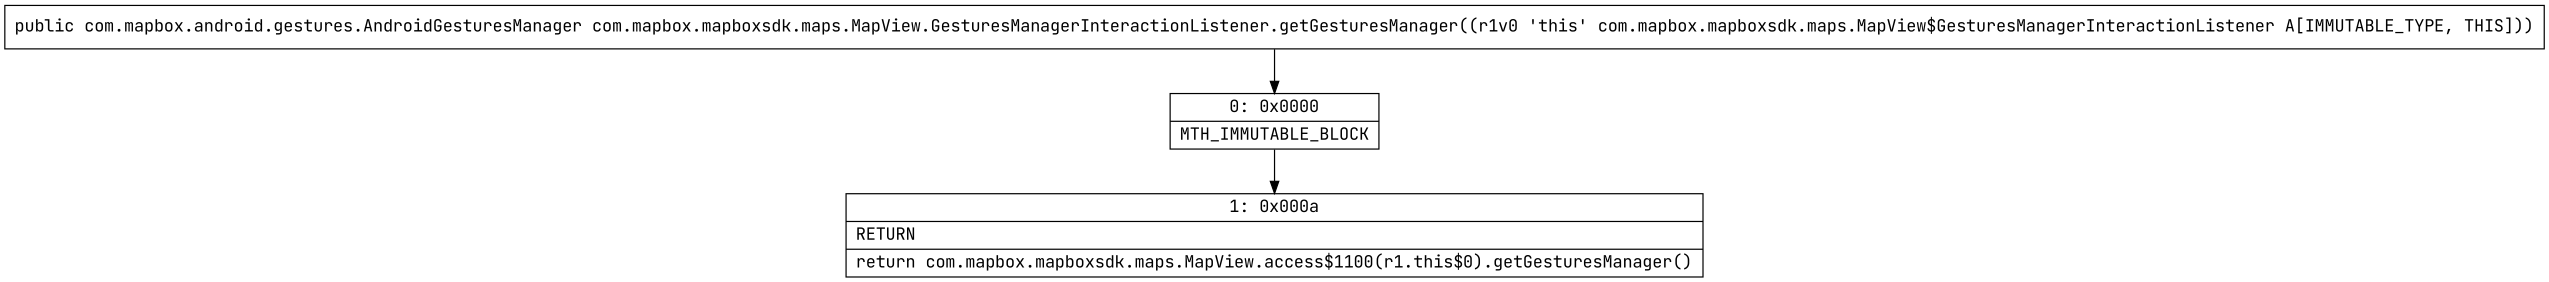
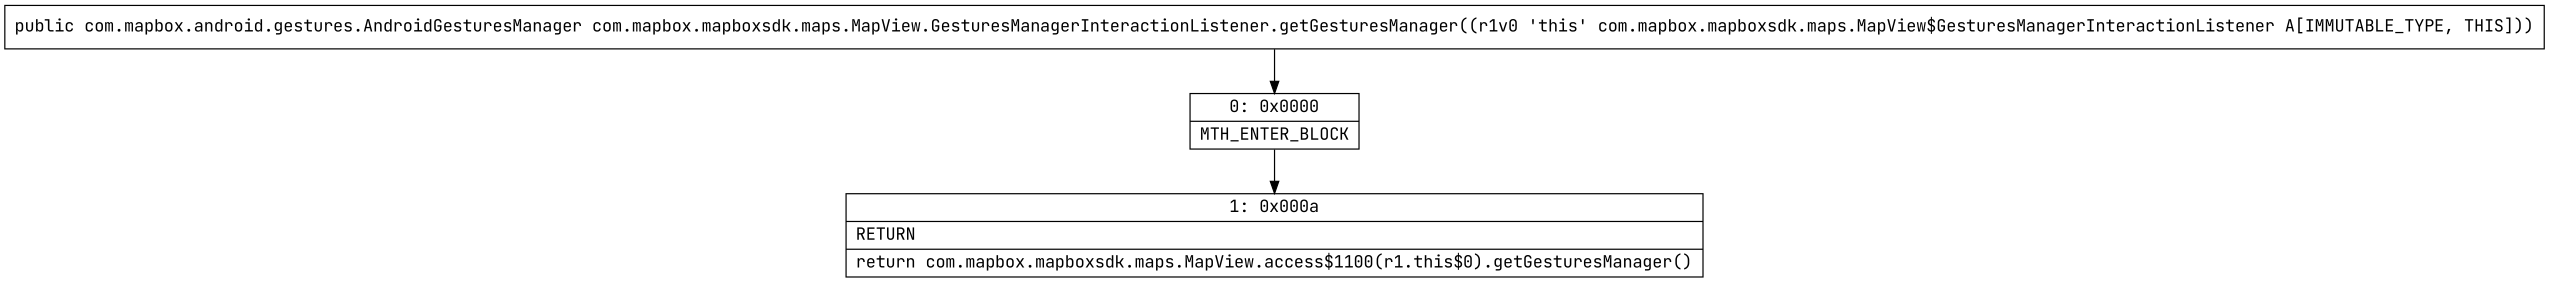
(1275, 135) -> (1275, 135)
